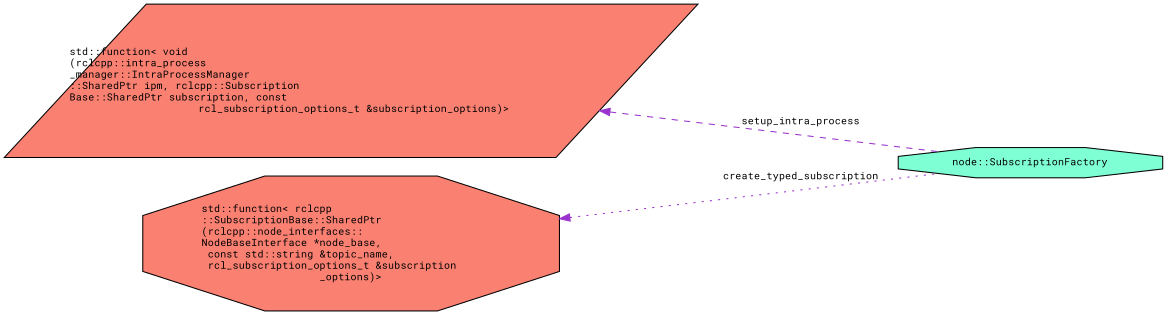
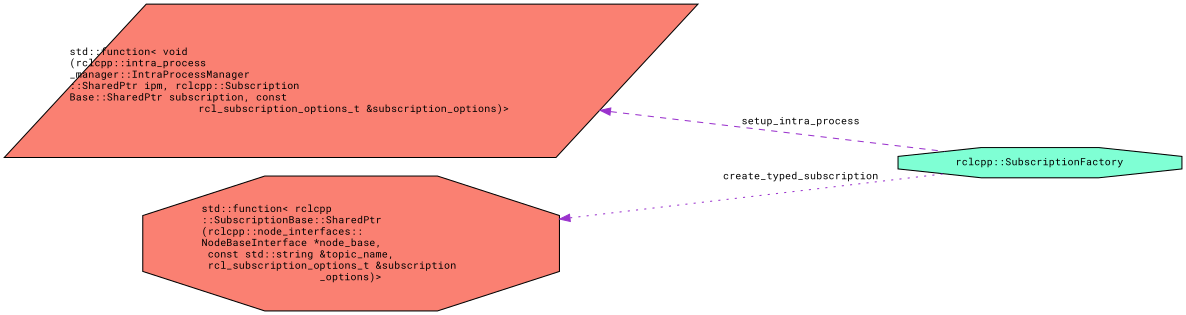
(1030, 163) -> (1040, 163)
